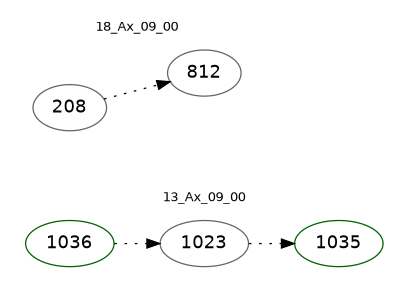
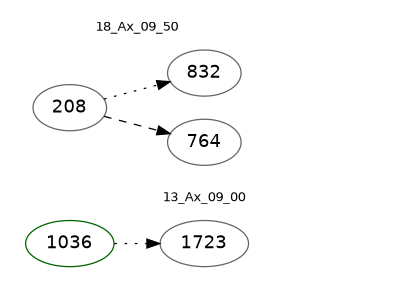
(137, 28) -> (137, 28)
(204, 73) -> (204, 73)
none -> (204, 142)
(204, 244) -> (204, 244)
(339, 244) -> none
